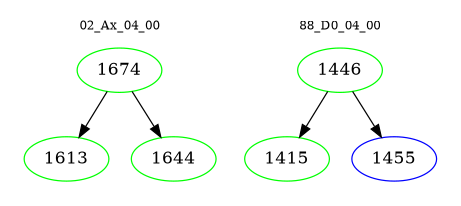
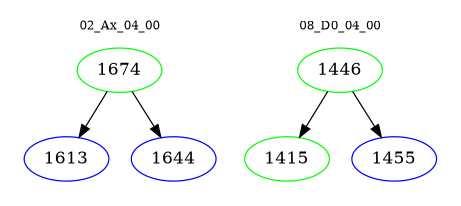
(341, 26) -> (341, 26)
(67, 159) -> (67, 159)
(174, 159) -> (174, 159)
